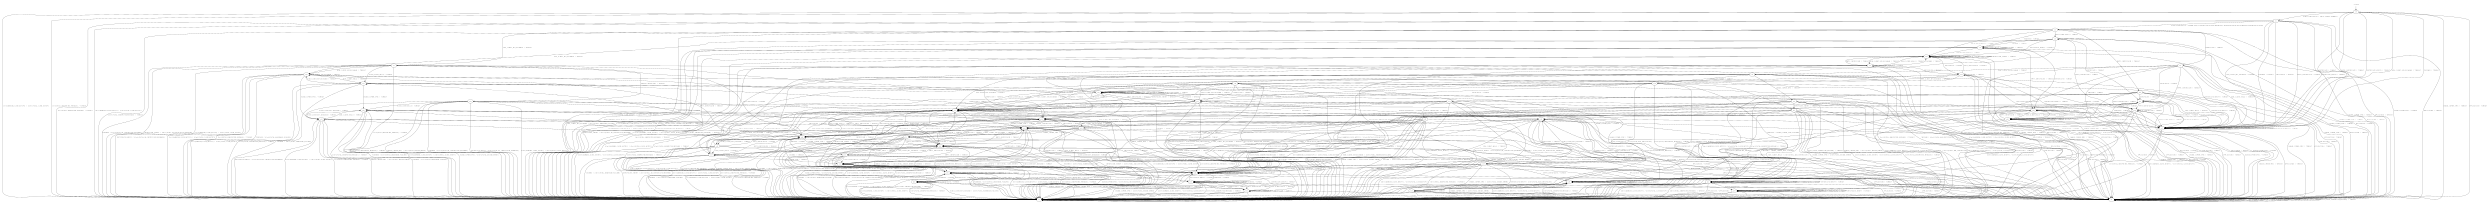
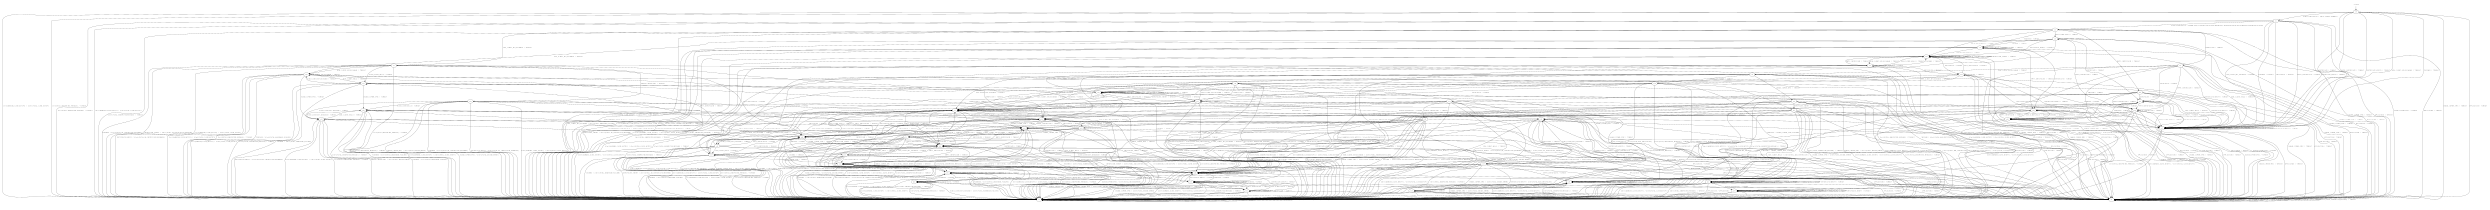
(1283, 125) -> (971, 136)
